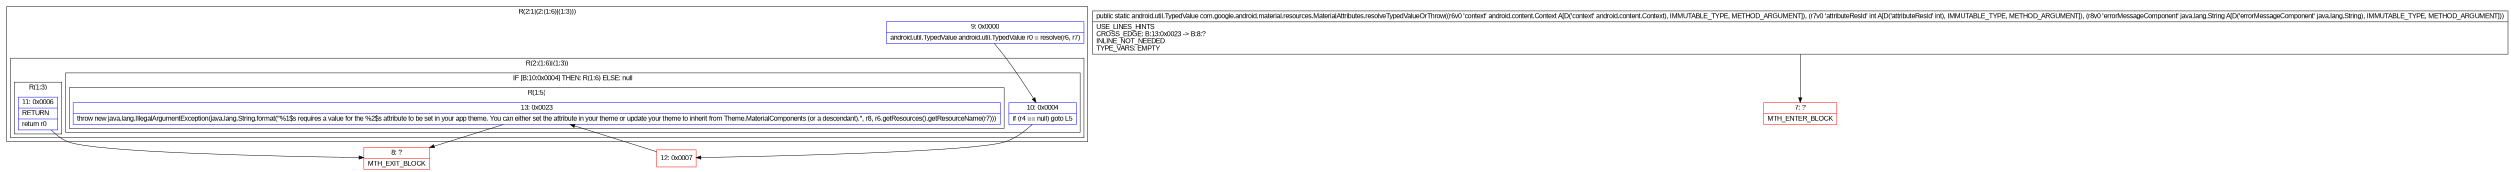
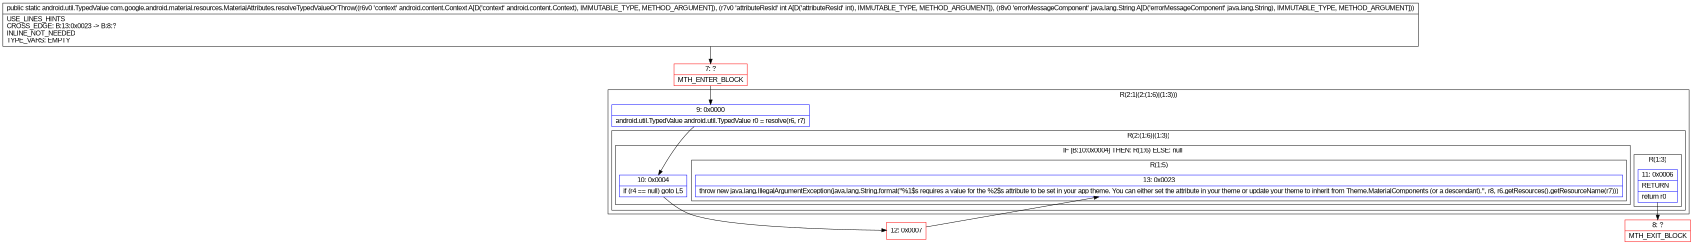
none -> (711, 93)
(469, 135) -> none
